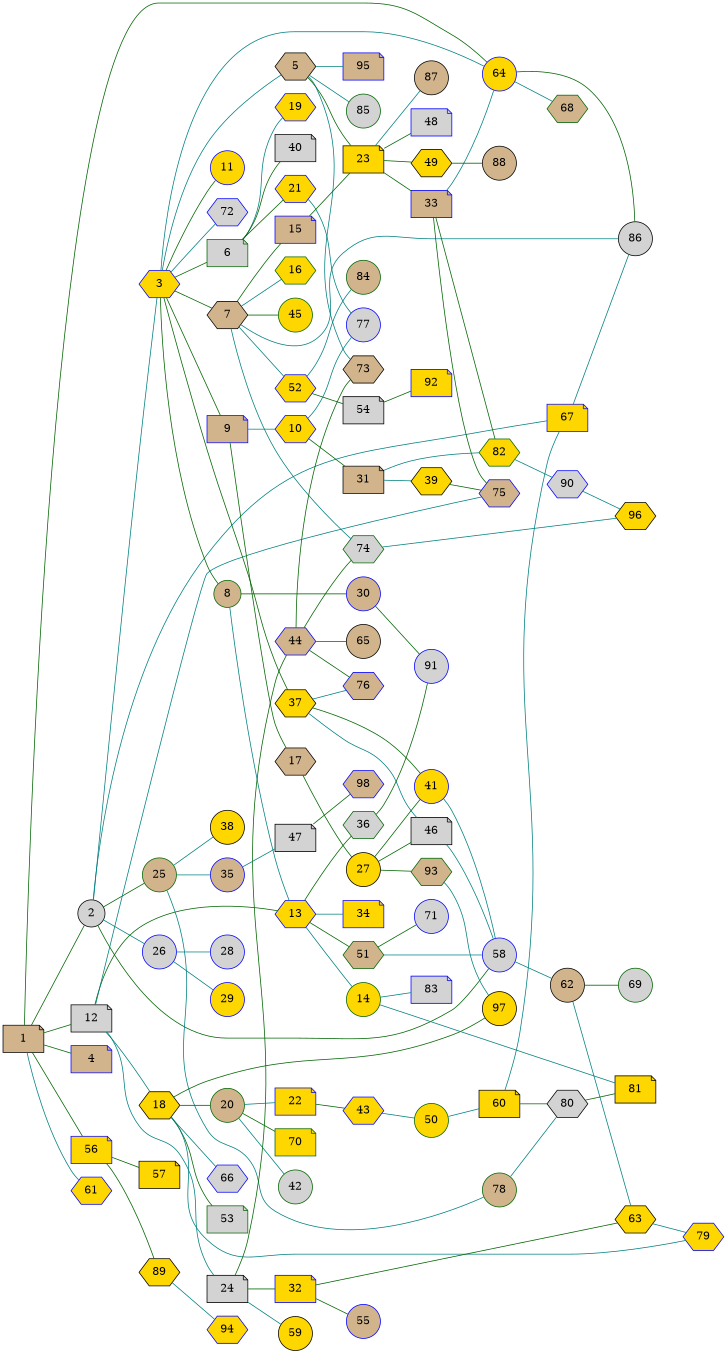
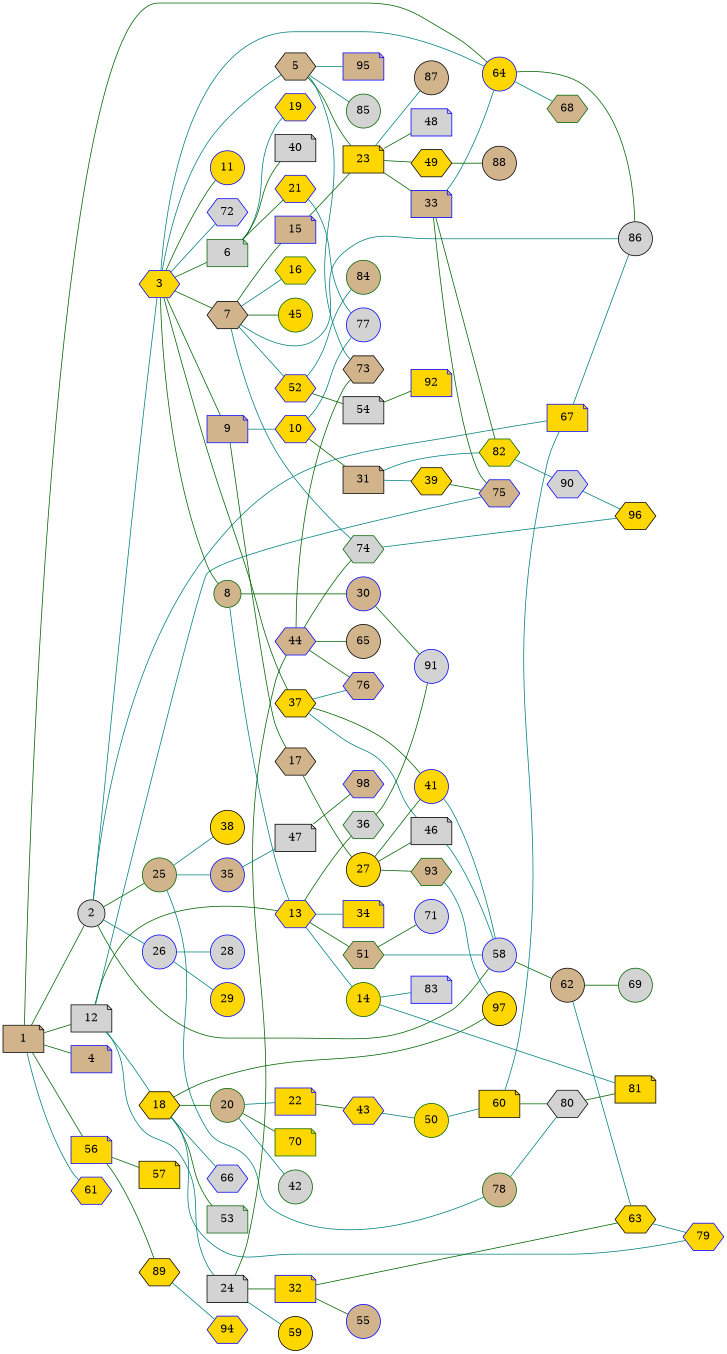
(533, 970) -> (533, 970)
